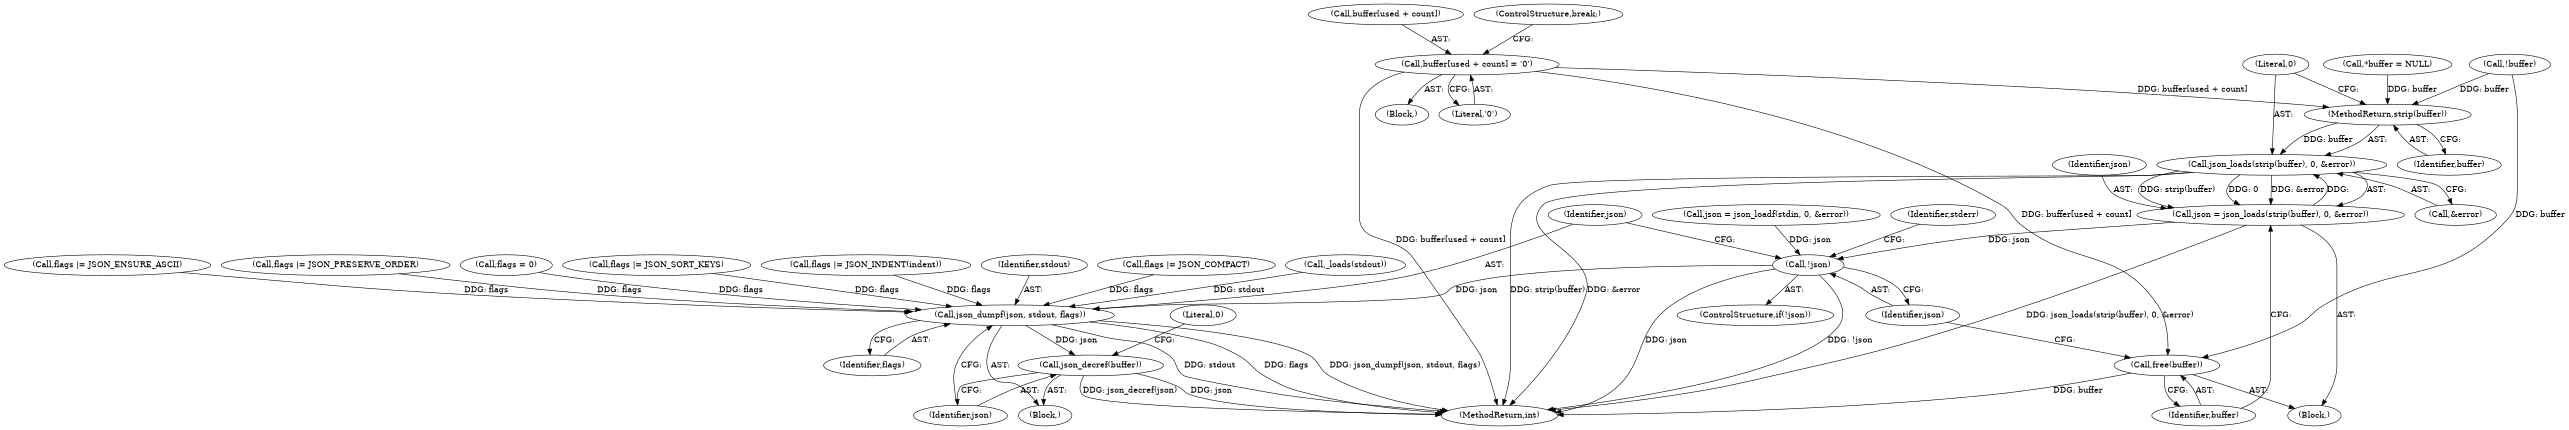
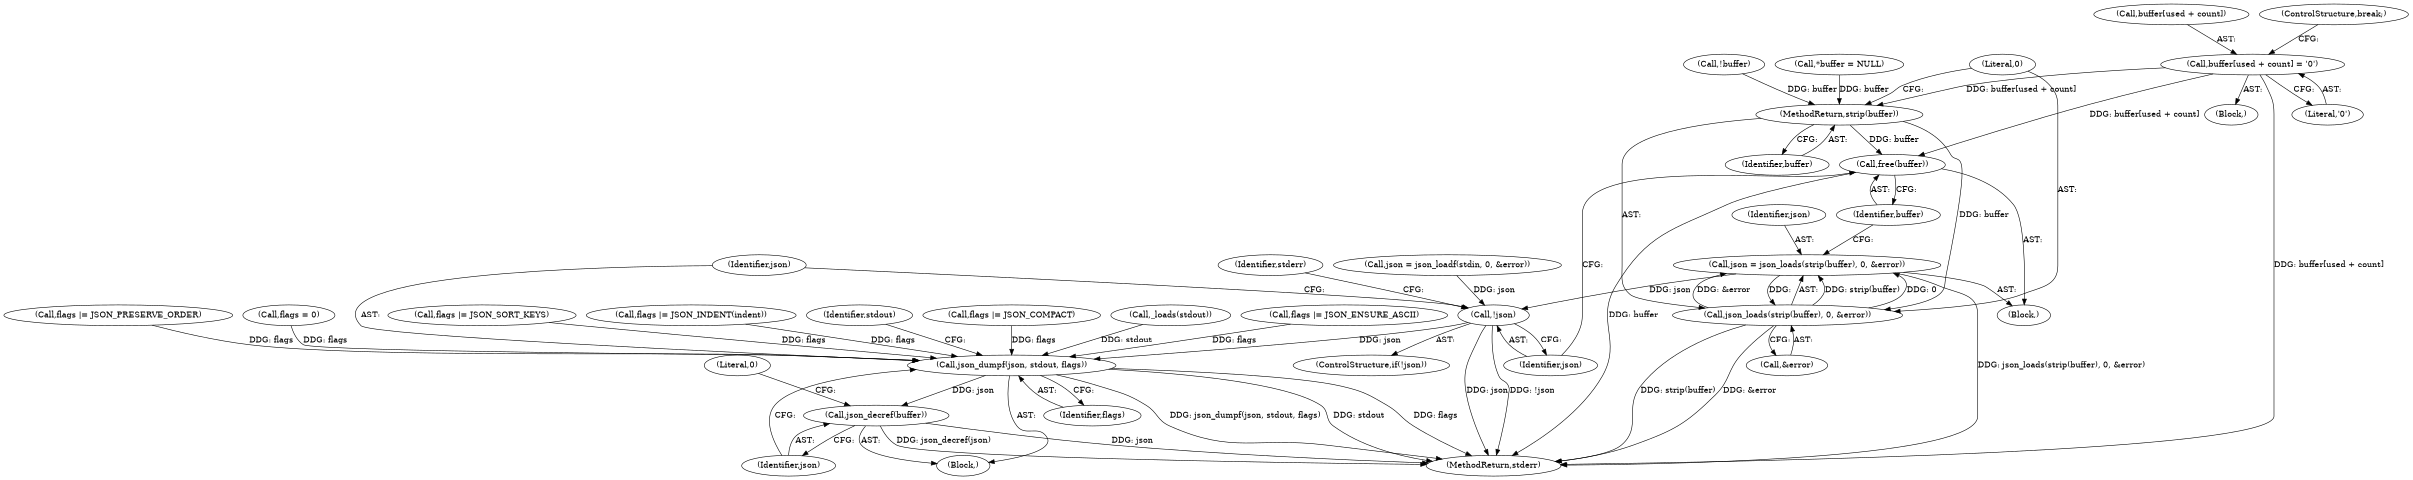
(2430, 268) -> (1864, 138)
(1035, 290) -> (957, 340)
(1499, 416) -> (1494, 466)
